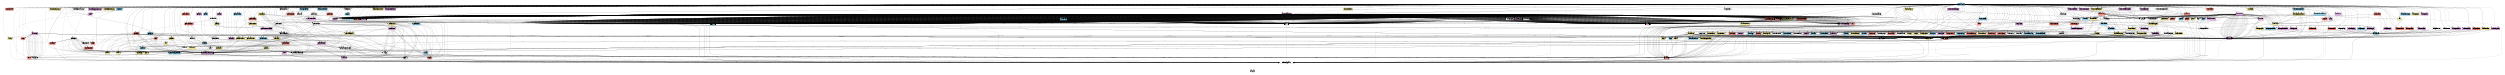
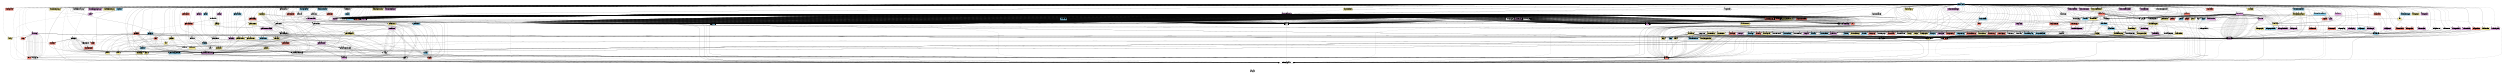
(284, 53) -> none
